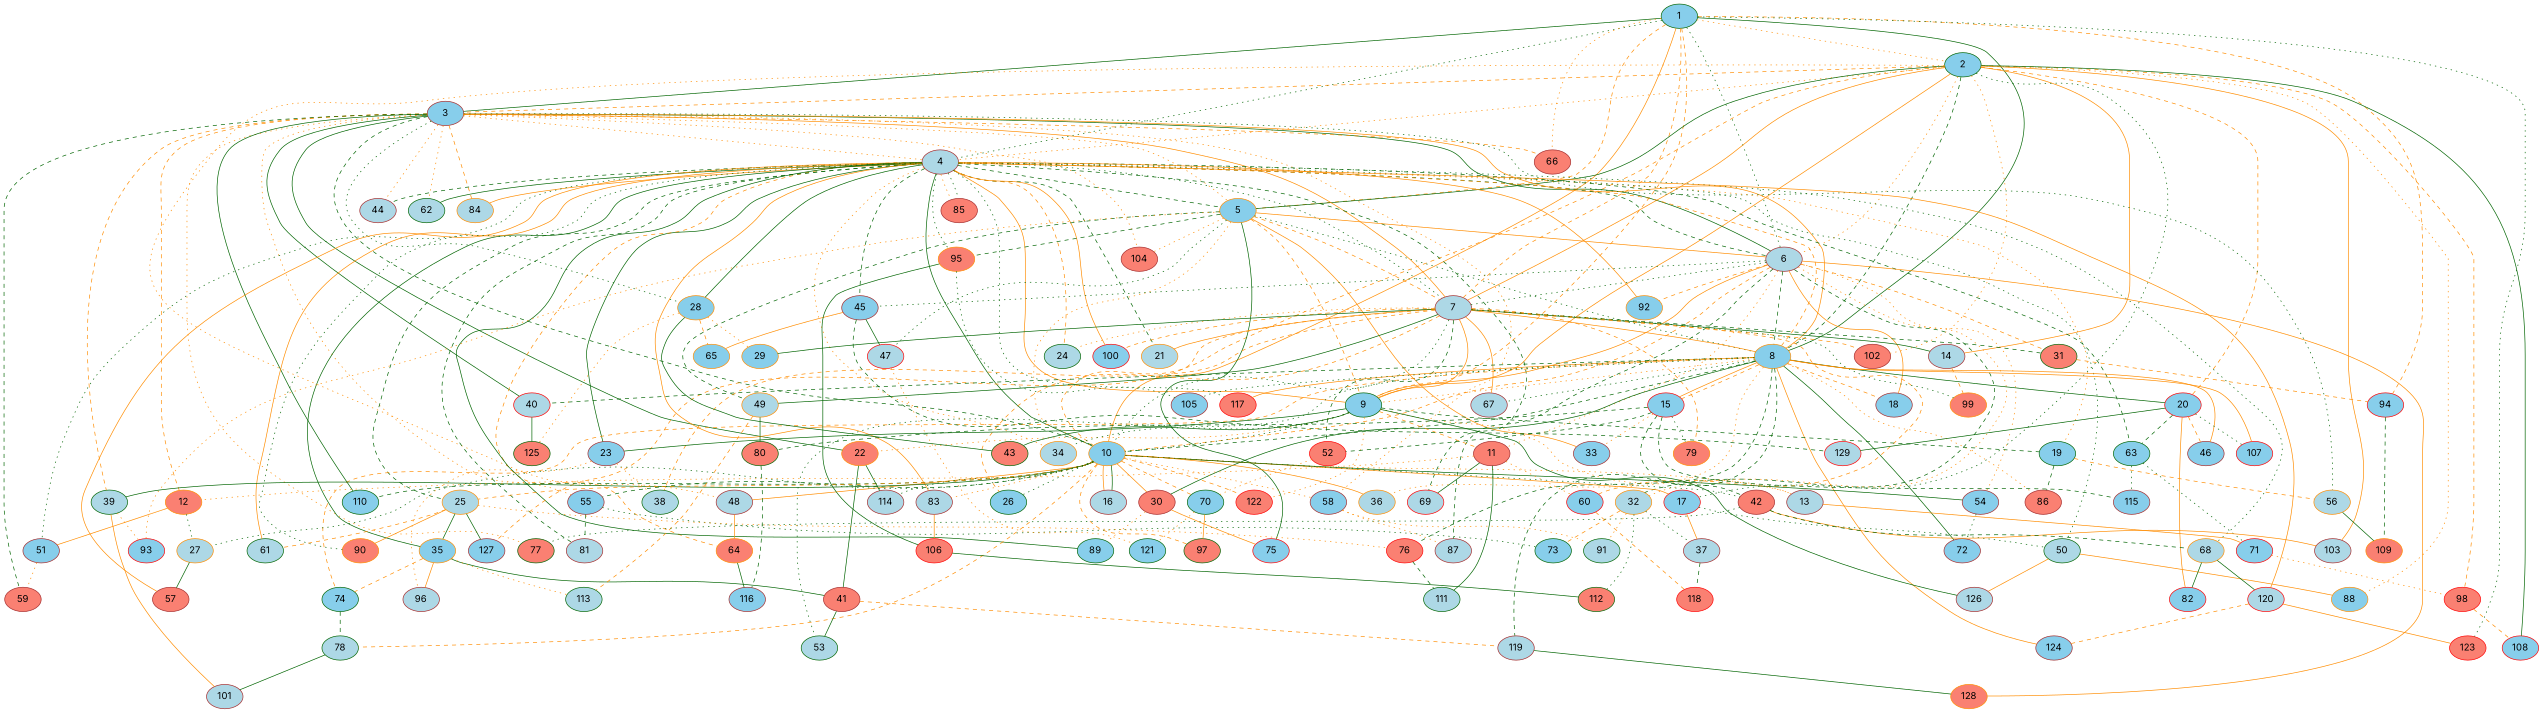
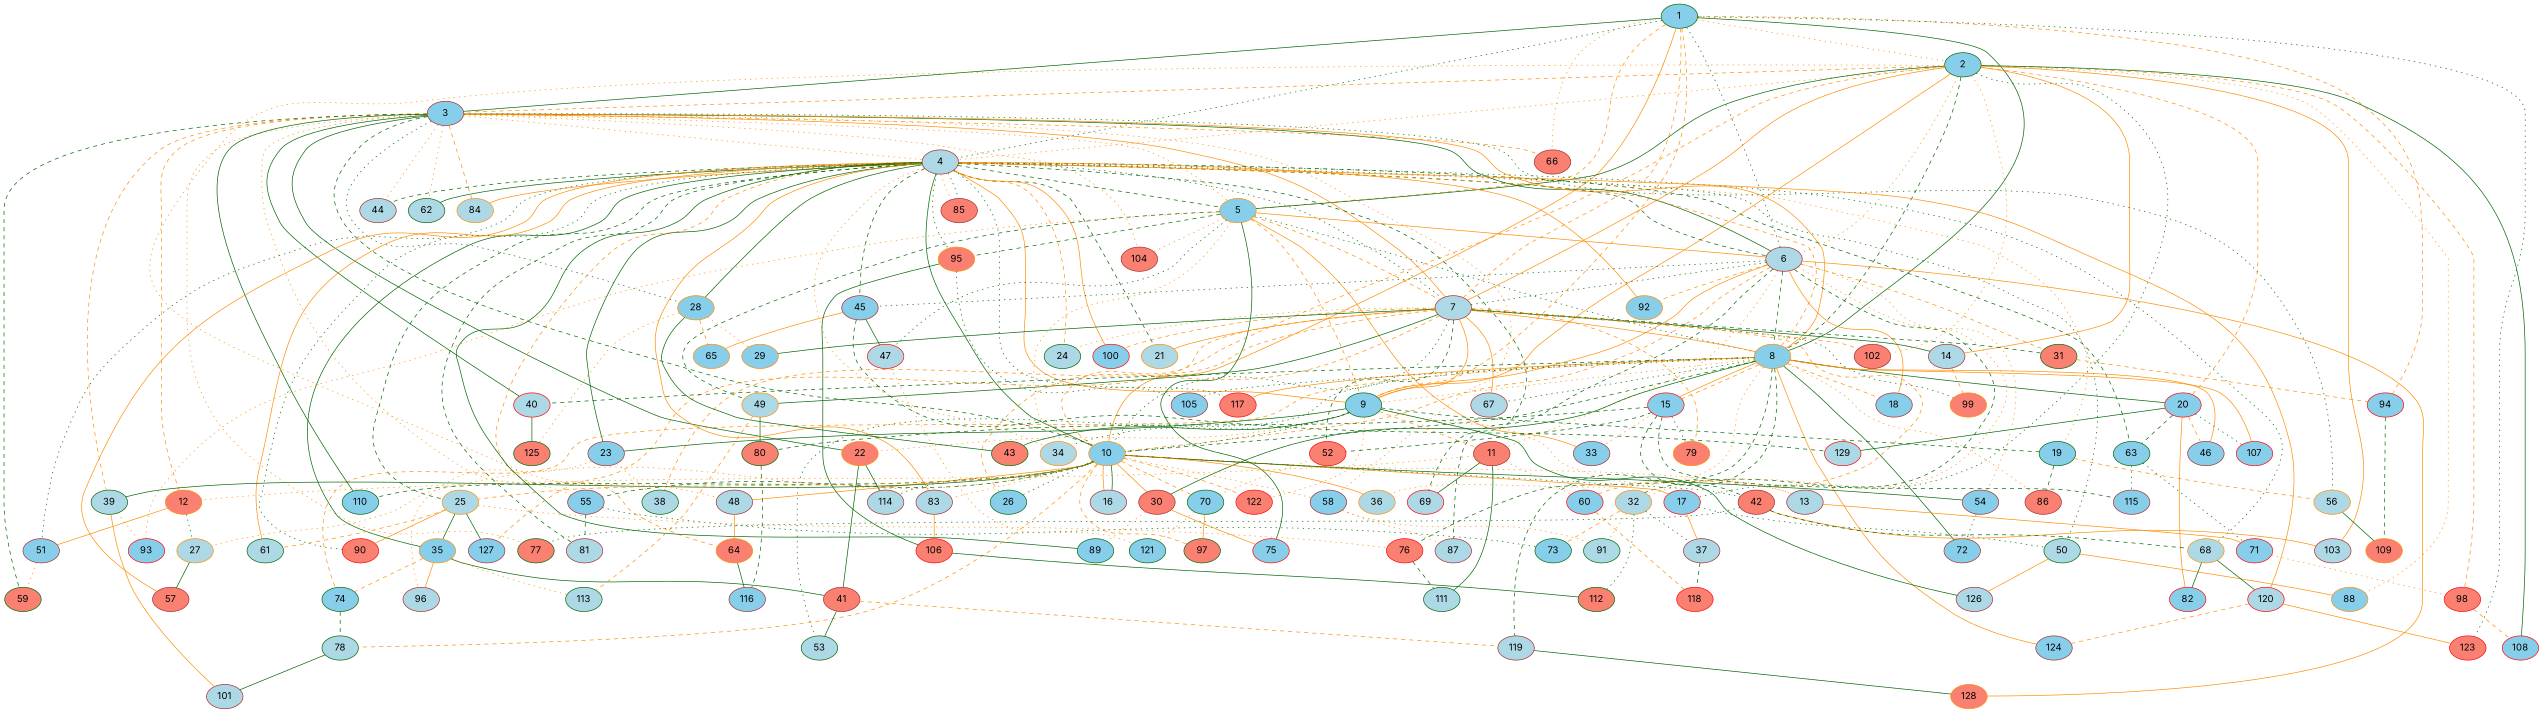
(649, 468) -> (649, 468)
(360, 551) -> (360, 551)
(23, 599) -> (23, 599)
